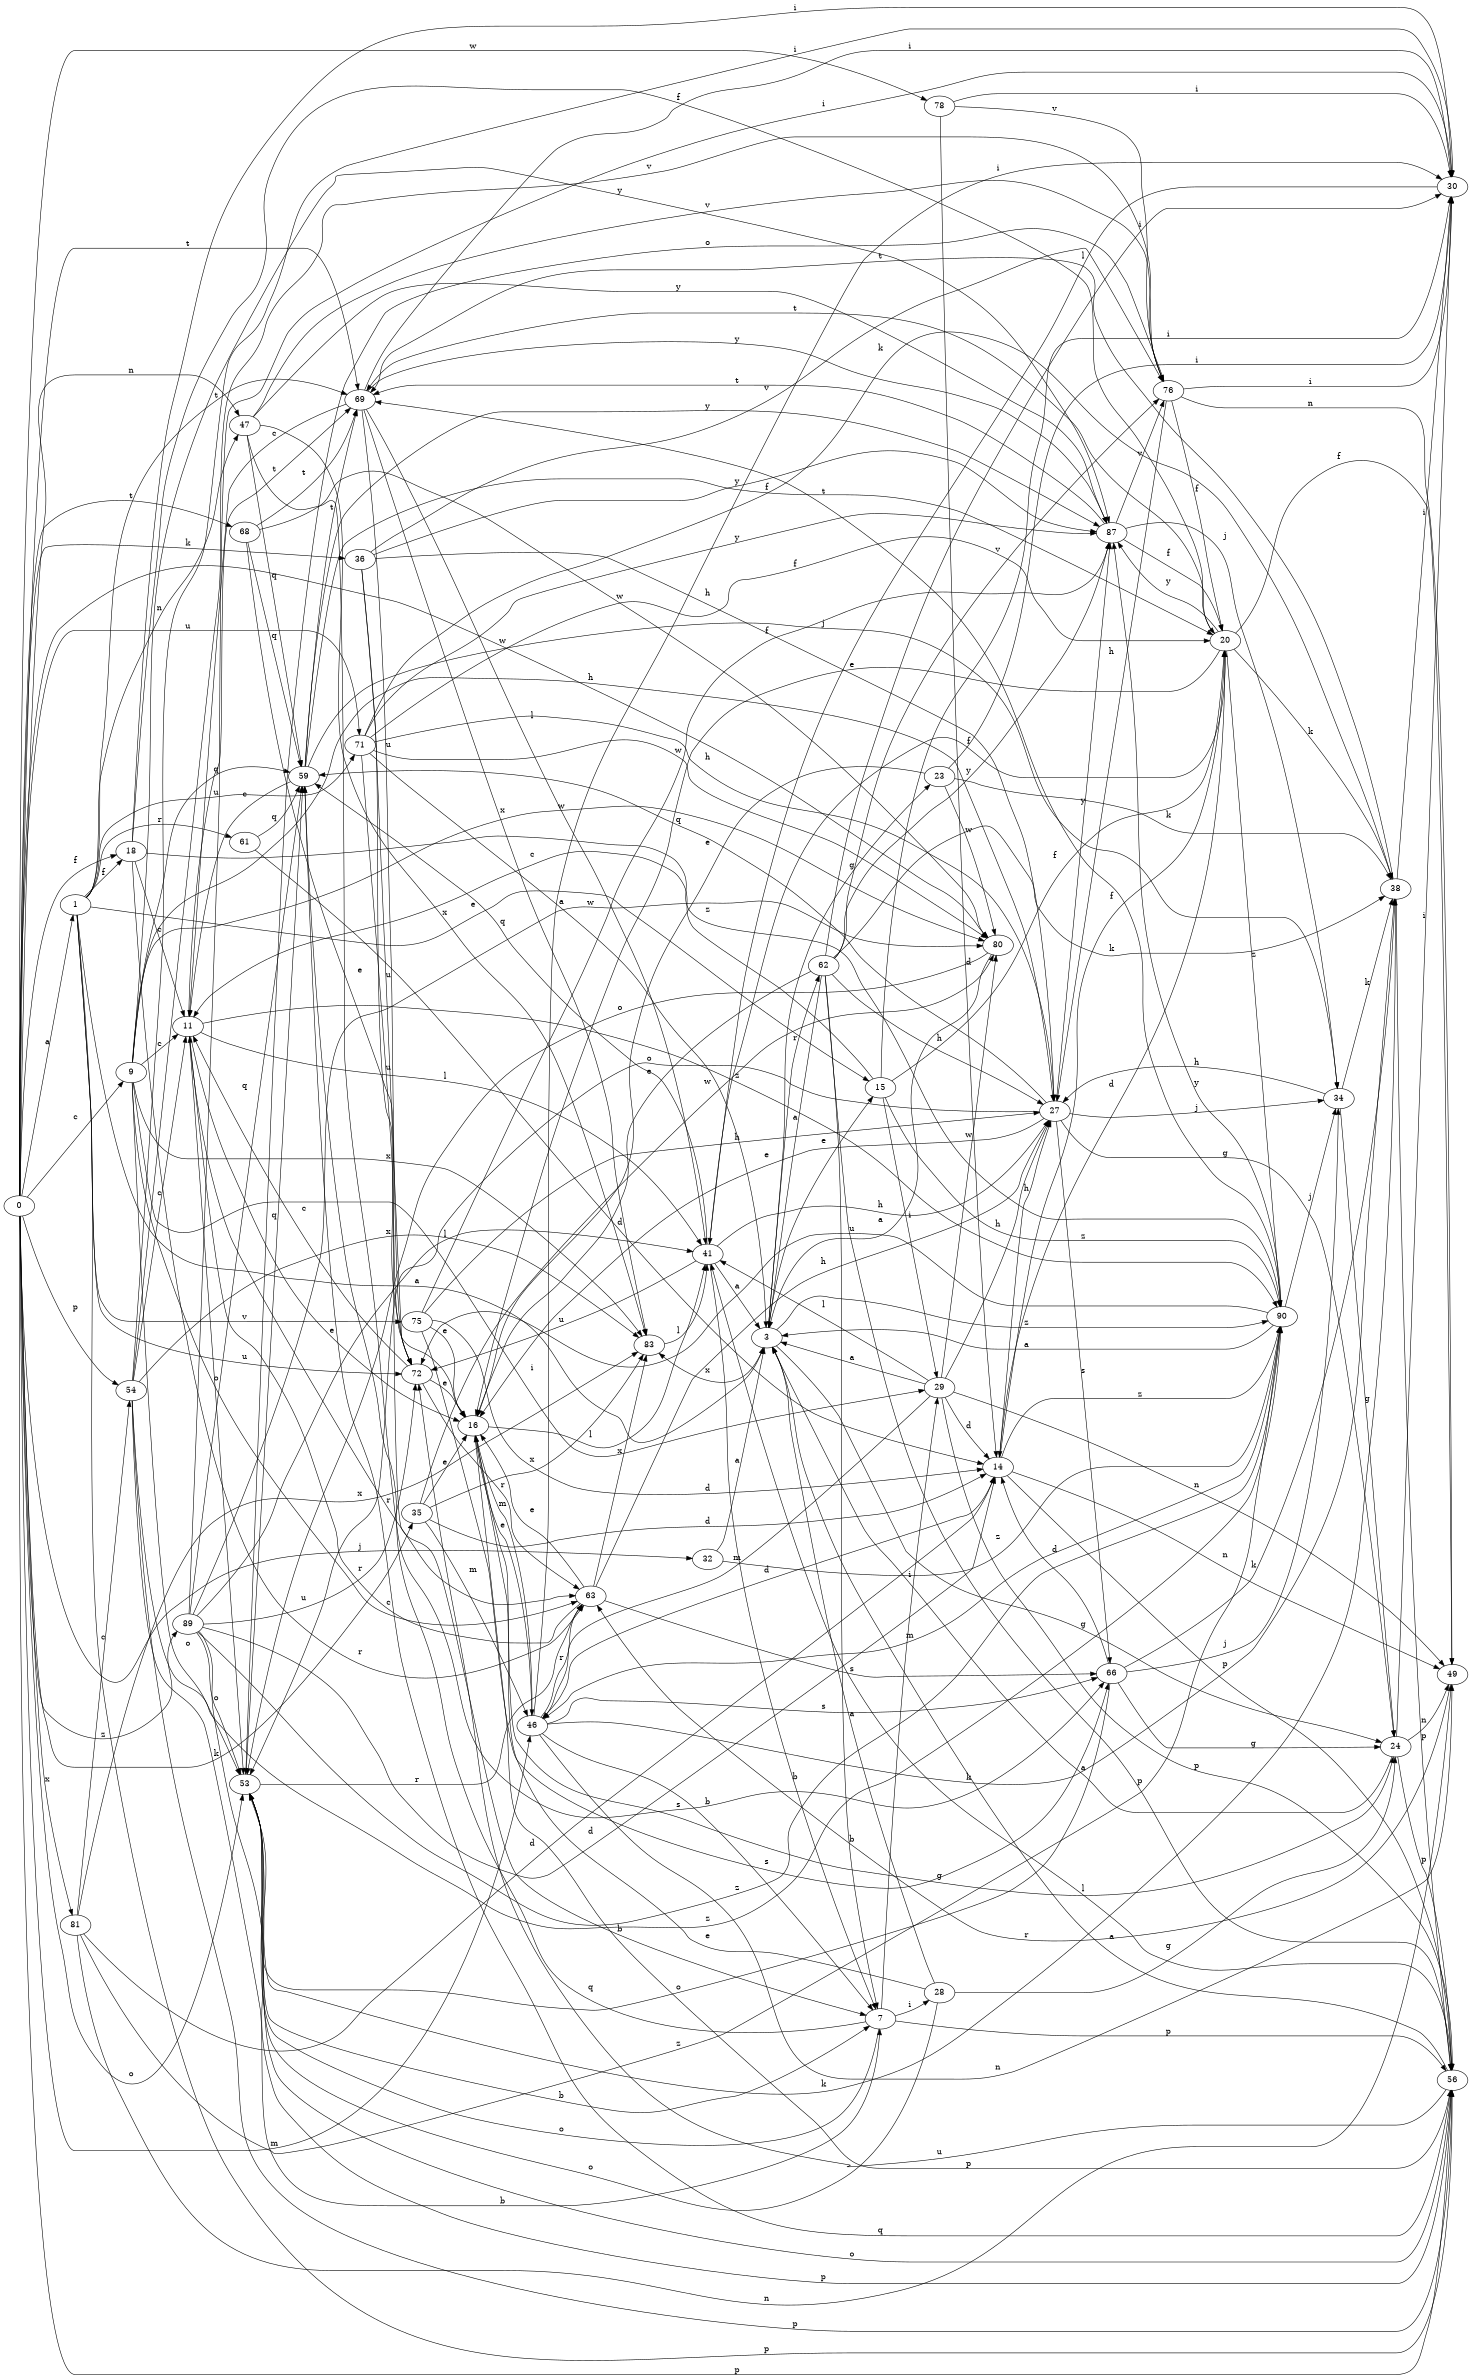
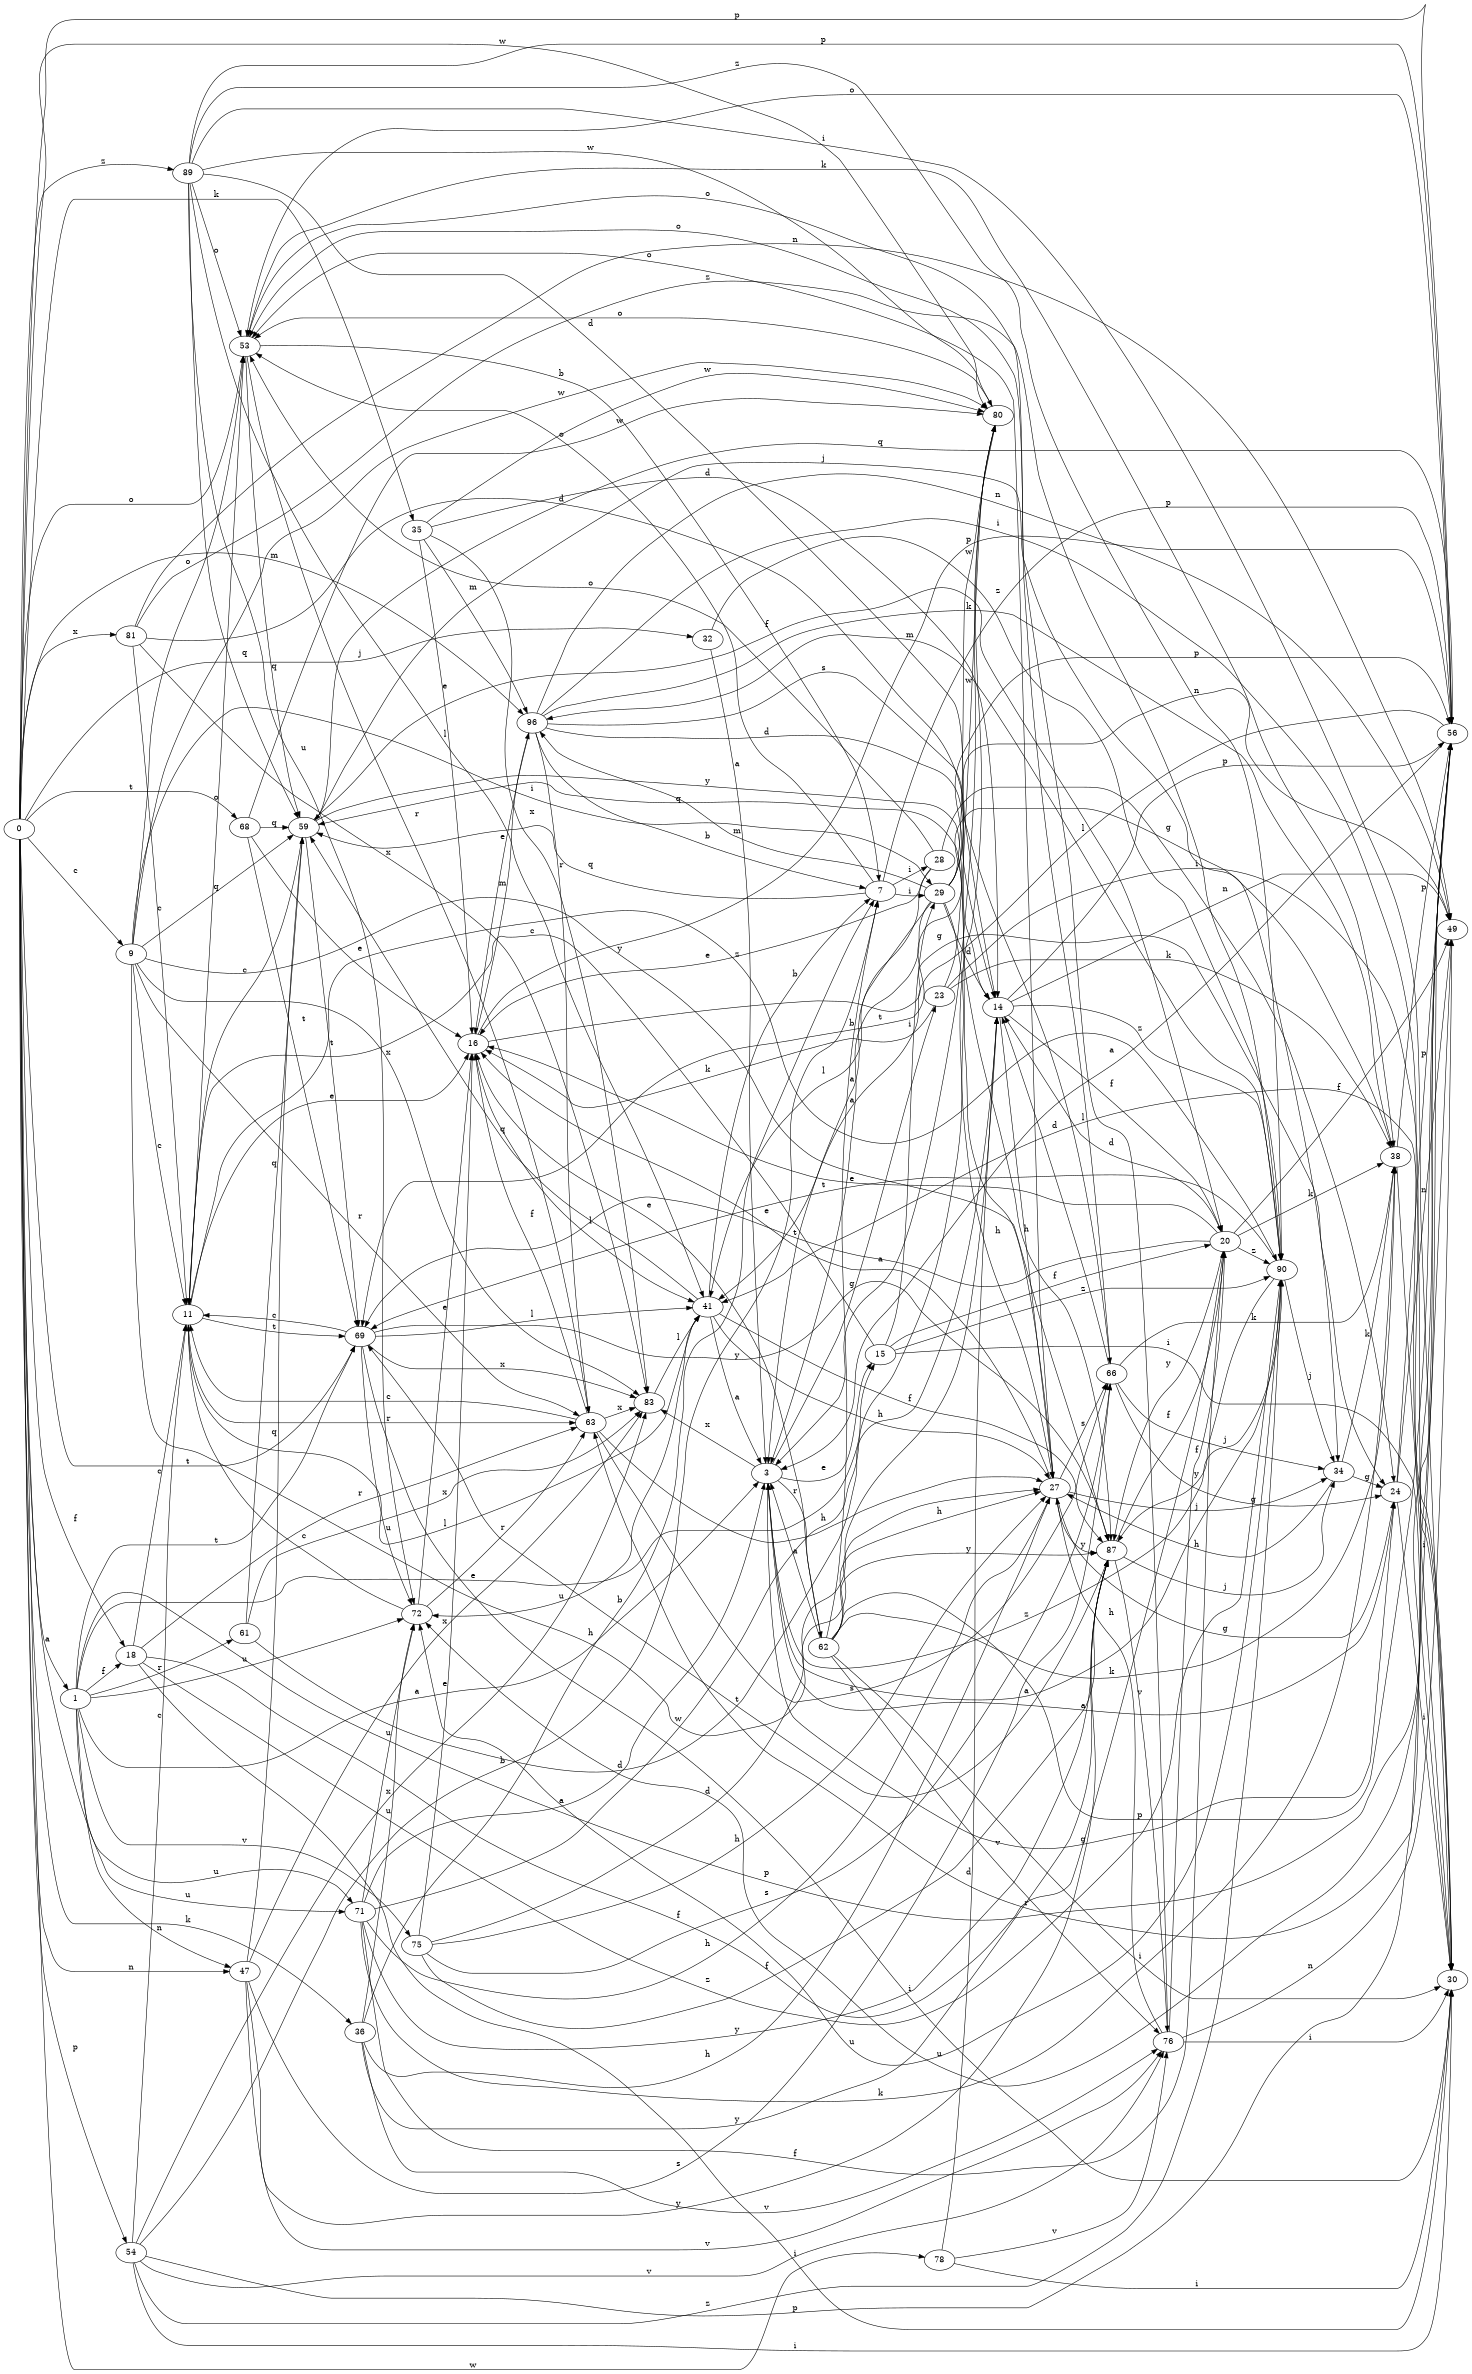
(855, 790) -> (929, 1411)
(708, 843) -> (708, 1070)
none -> (439, 1501)
(532, 1510) -> (532, 1215)
(104, 1648) -> (162, 972)
(532, 1726) -> (532, 723)
